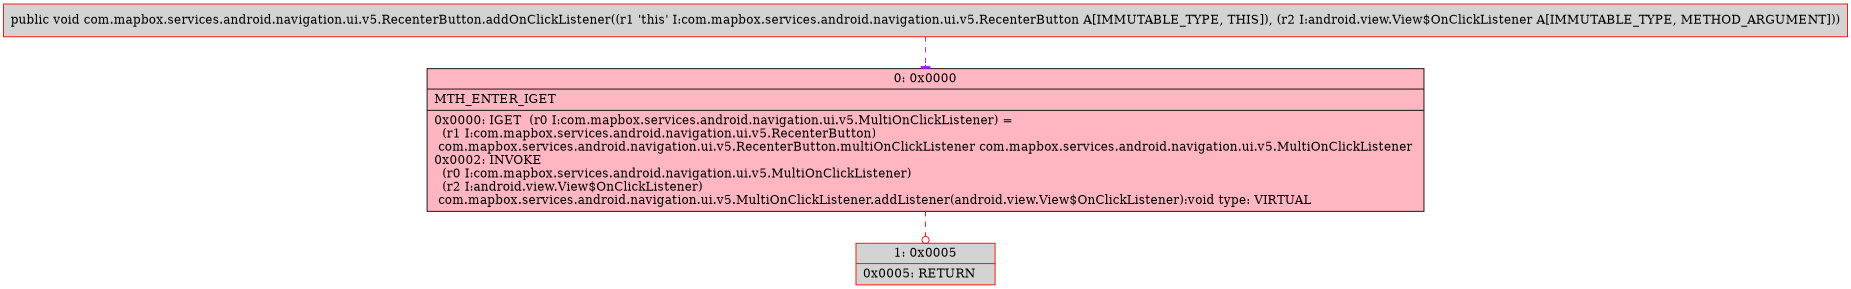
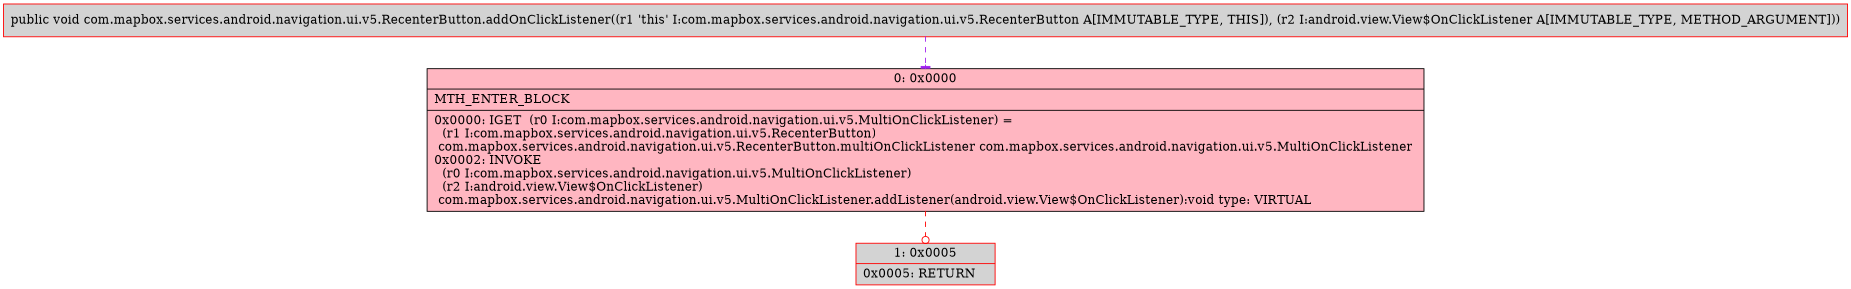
(495, 99) -> (502, 99)
